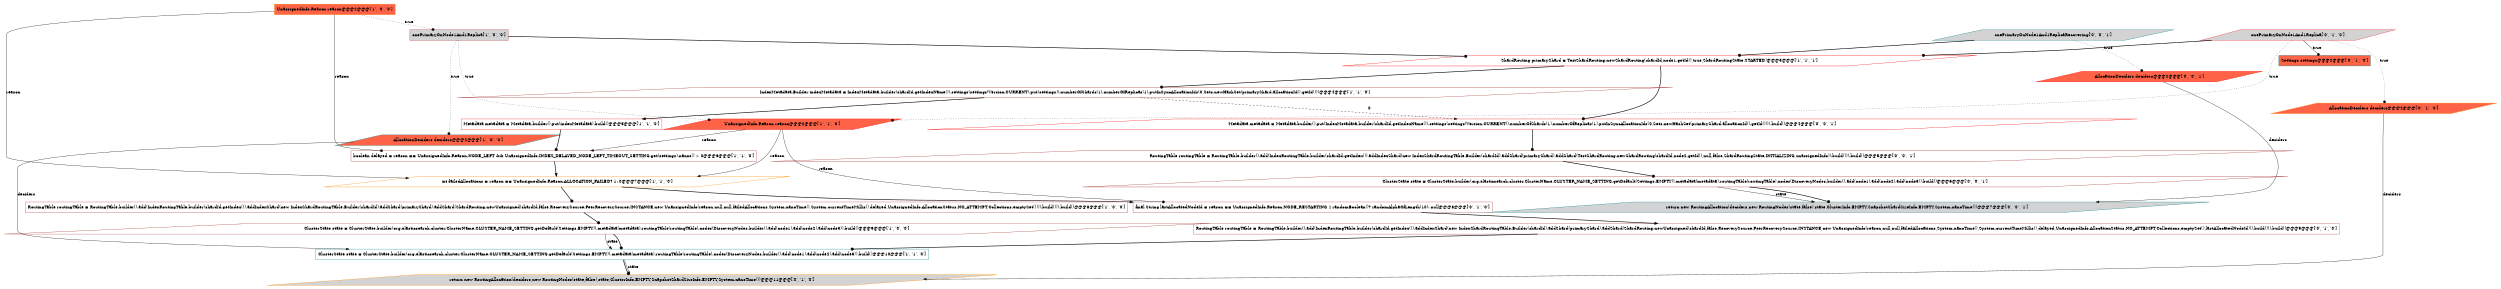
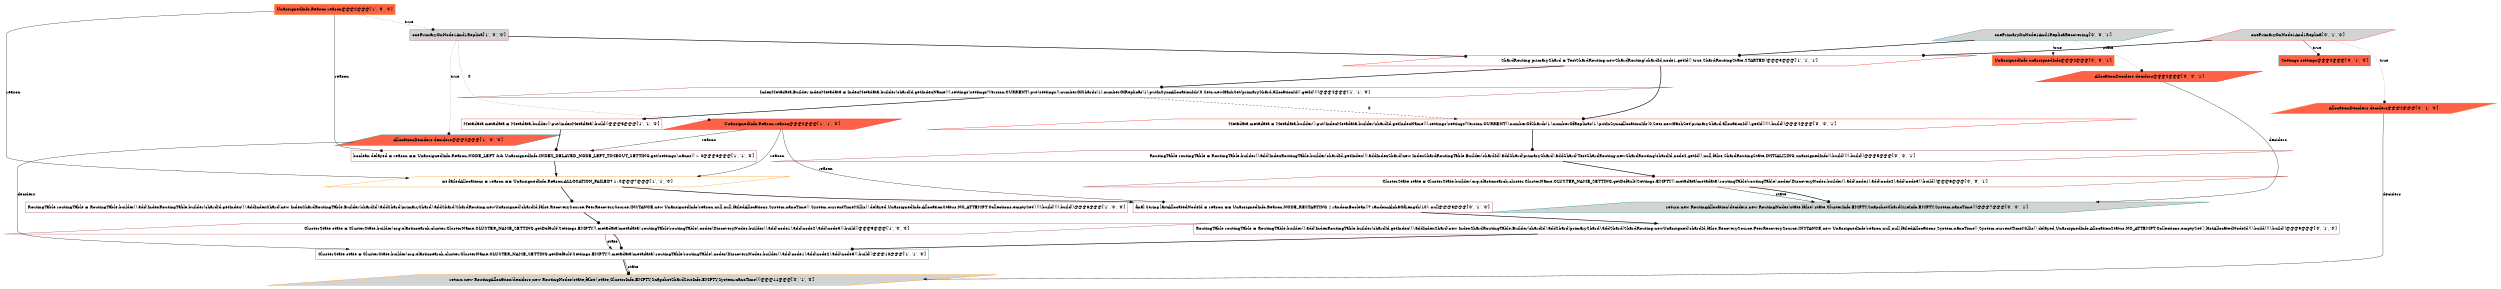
(2108, 48) -> (2108, 48)
none -> (2053, 61)
(470, 77) -> (470, 77)
(1640, 113) -> none
